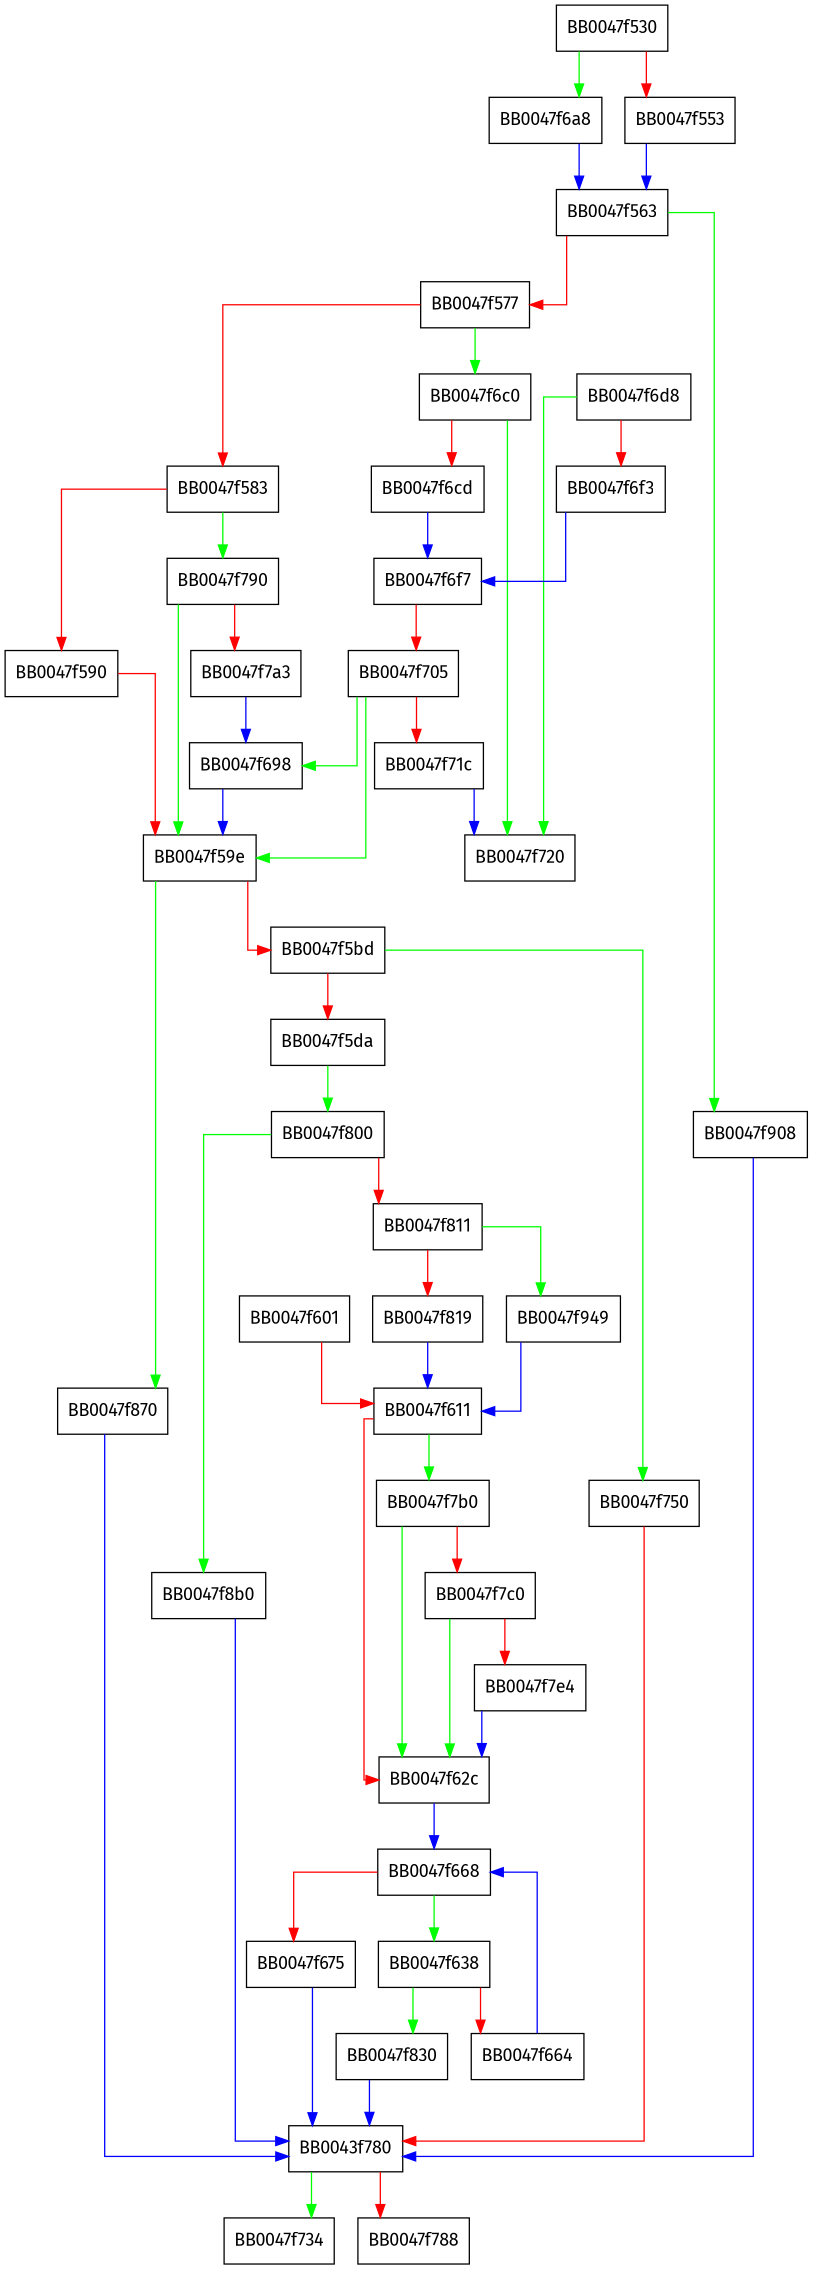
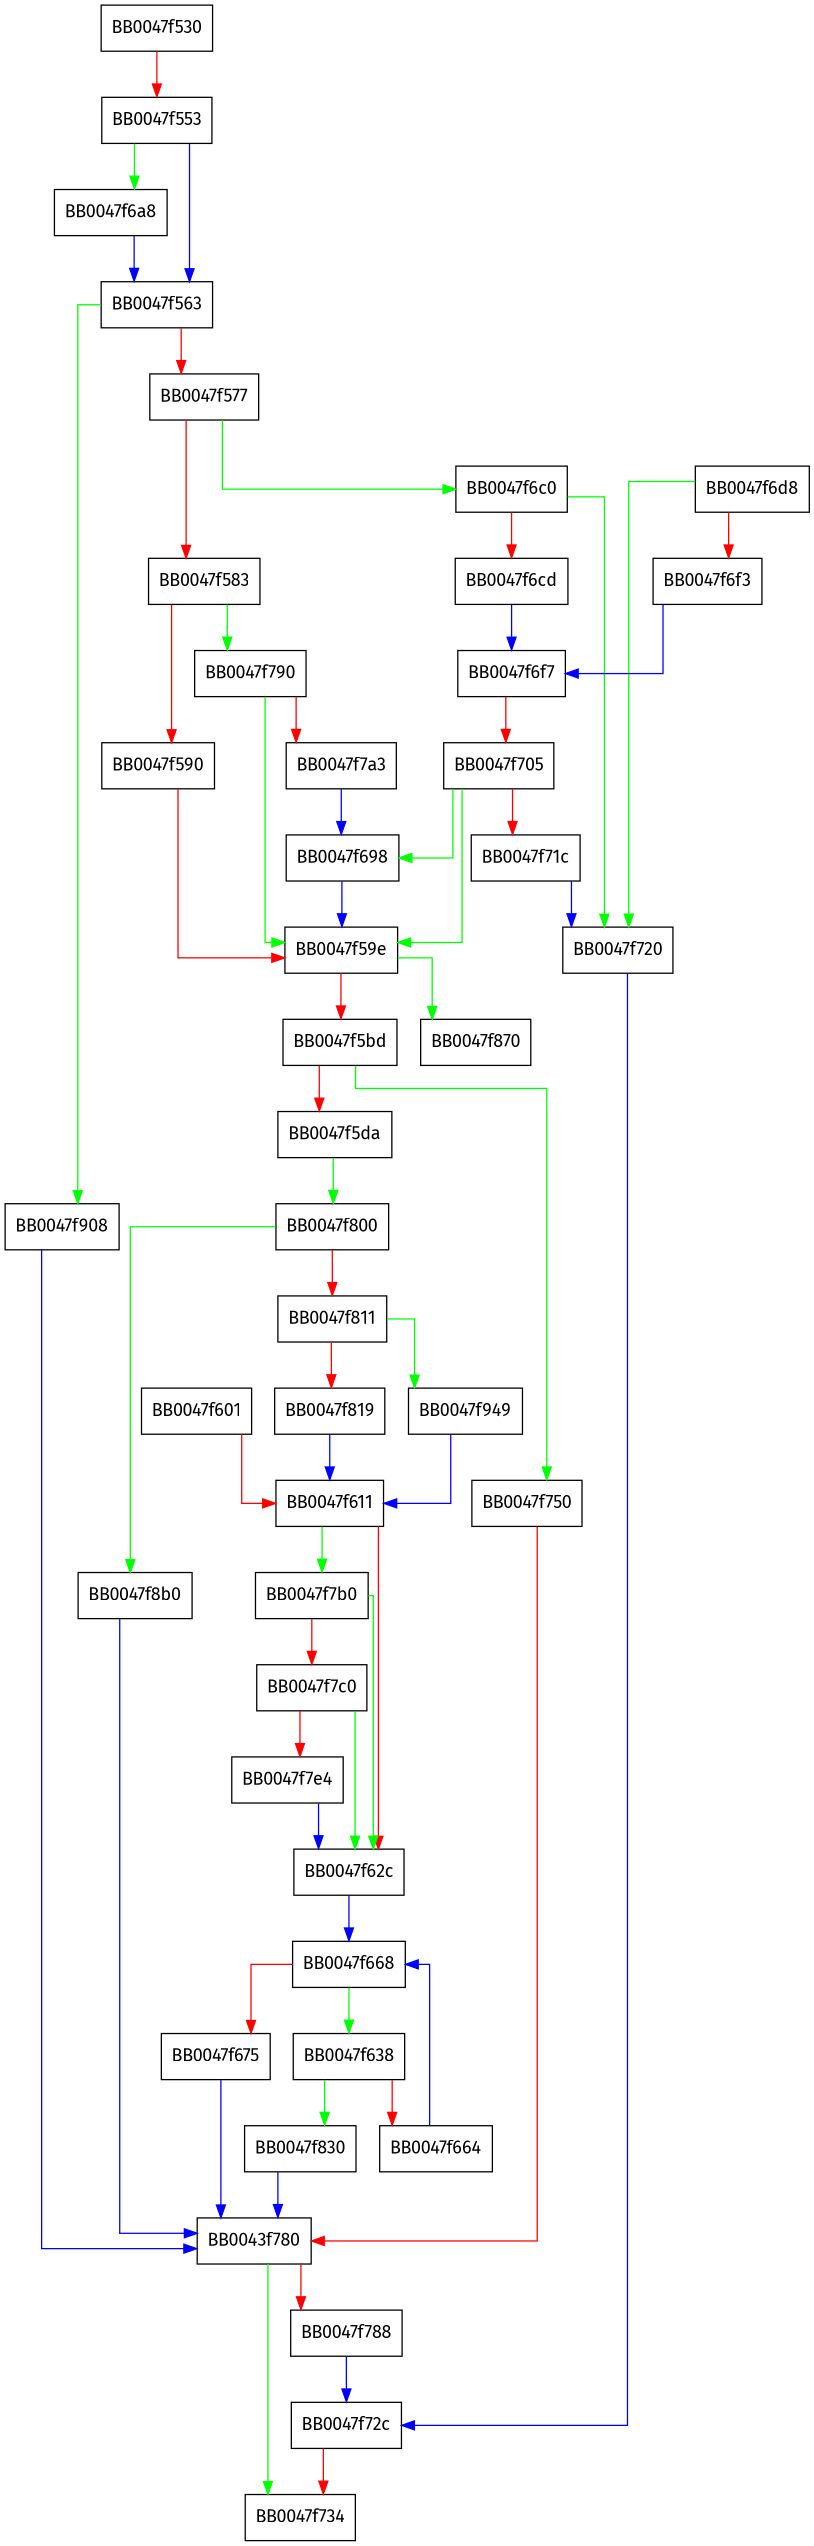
(579, 68) -> (134, 160)
(105, 1881) -> none
none -> (346, 2425)
